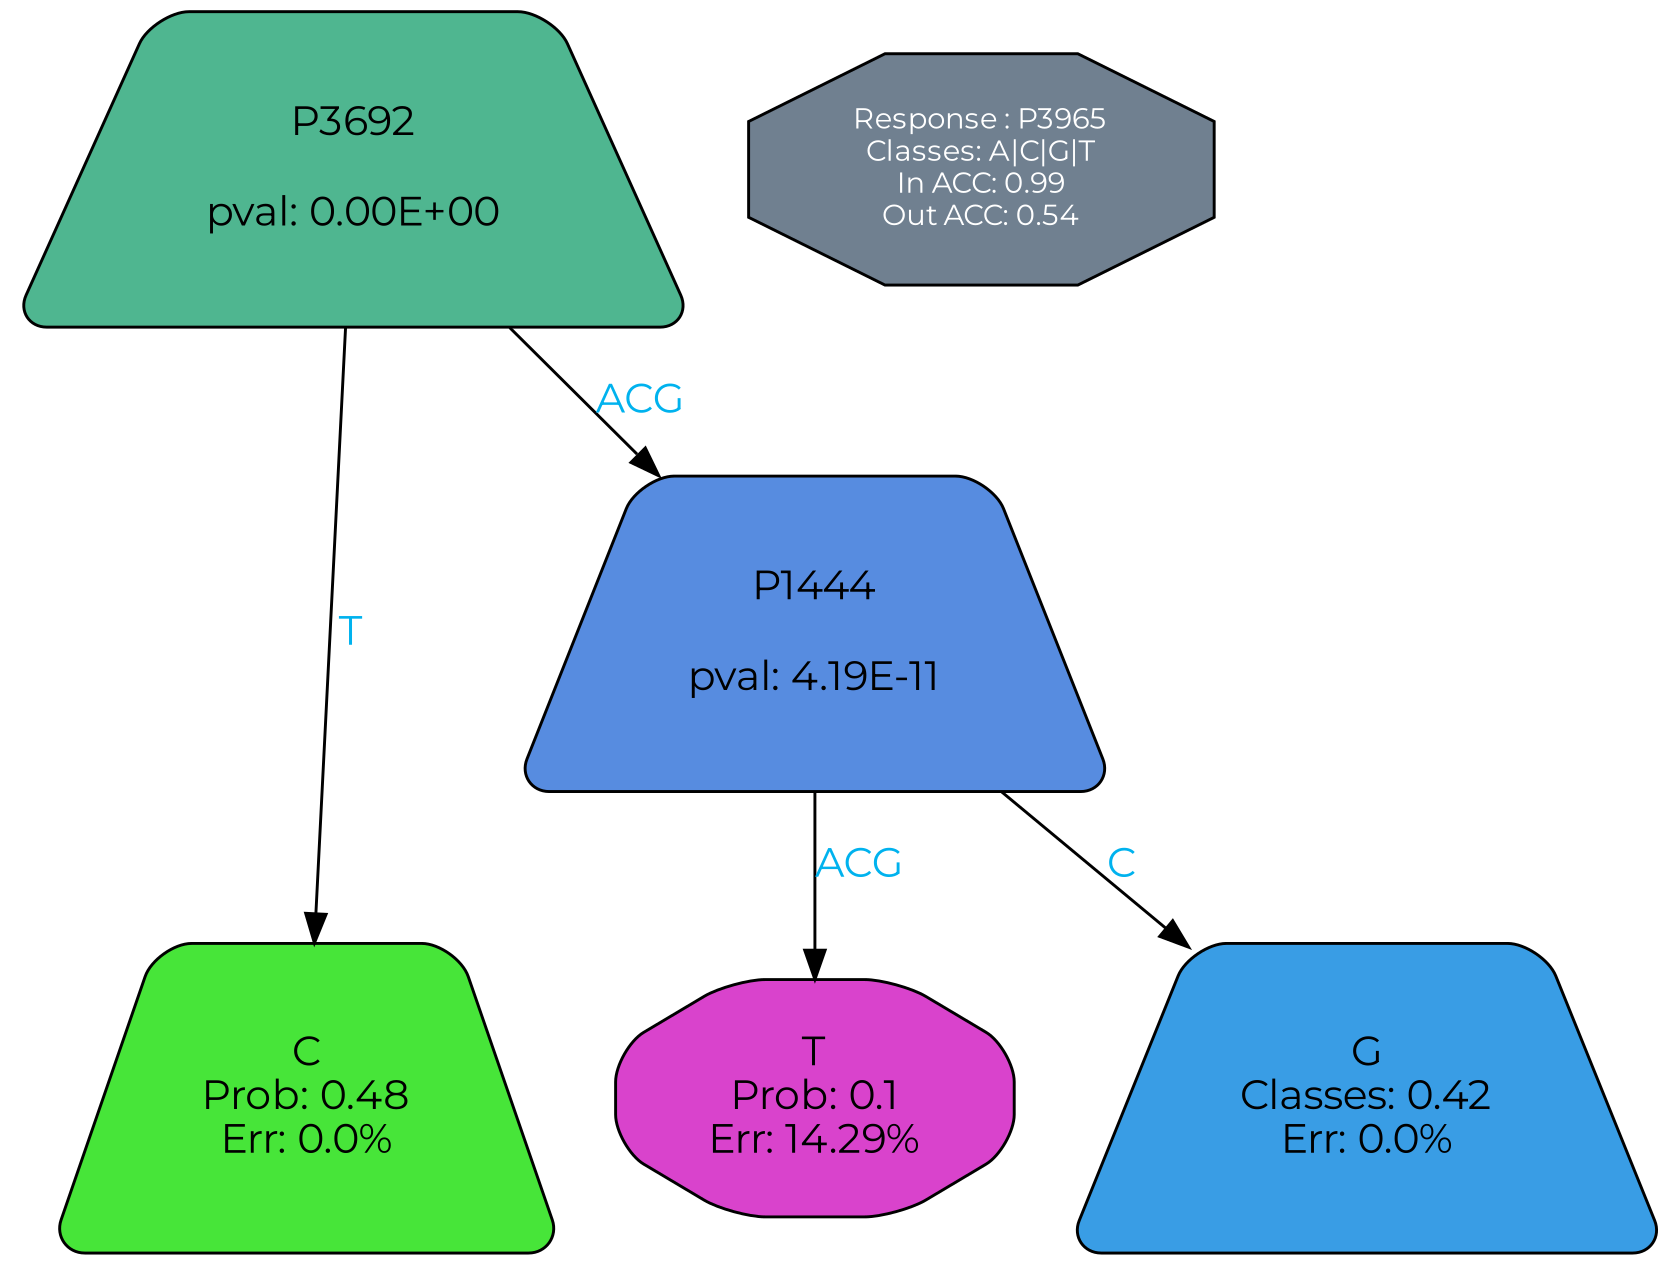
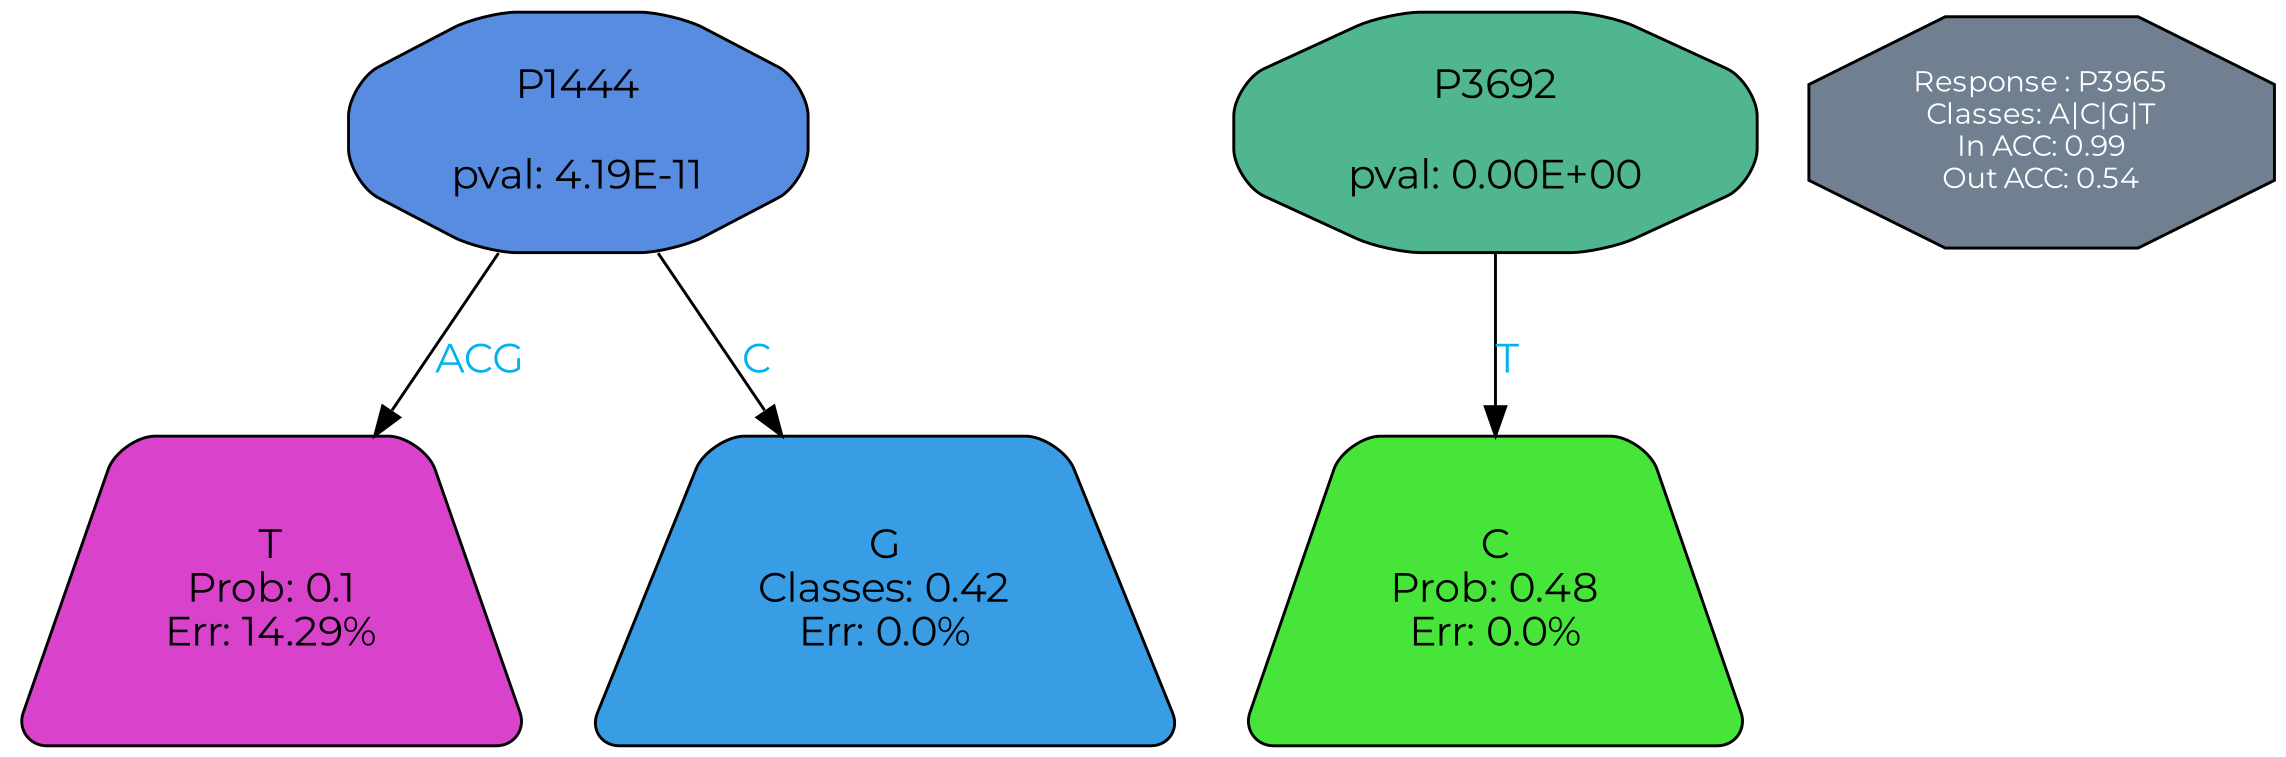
(353, 169) -> (1495, 132)
(573, 391) -> none
(815, 634) -> (578, 132)
(815, 1098) -> (272, 591)
